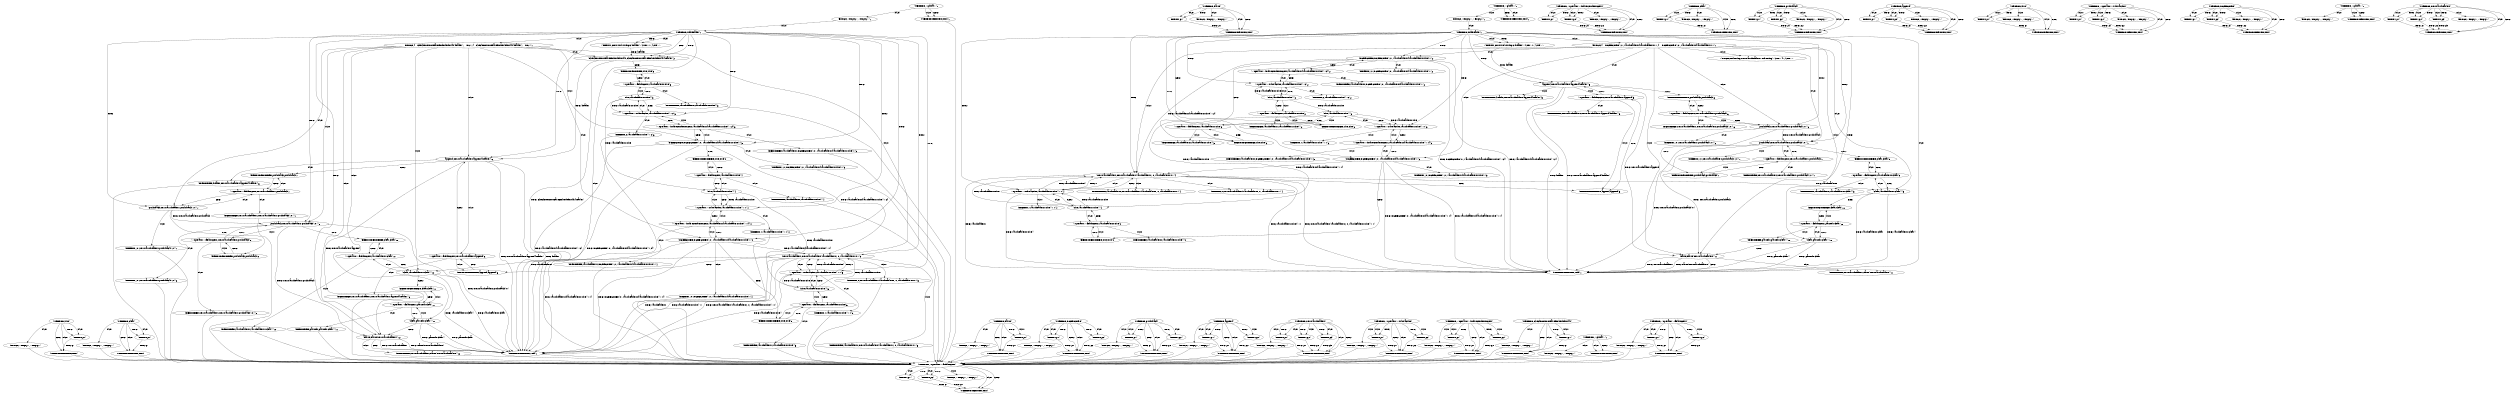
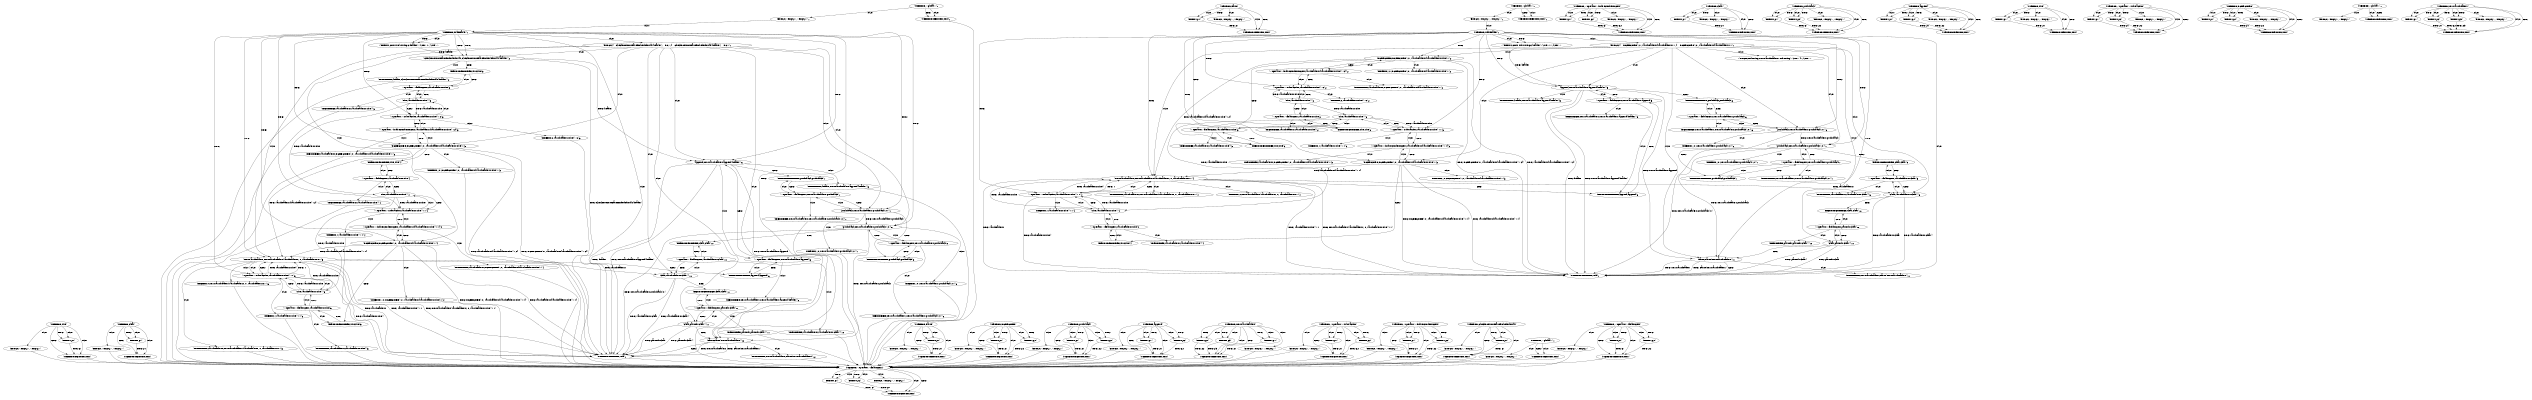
none -> (414, 80)
